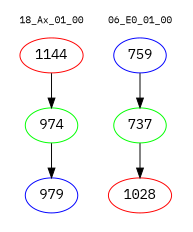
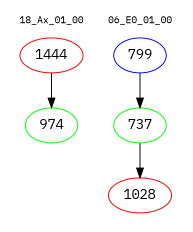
(52, 55) -> (52, 55)
(140, 55) -> (140, 55)
(52, 195) -> none
